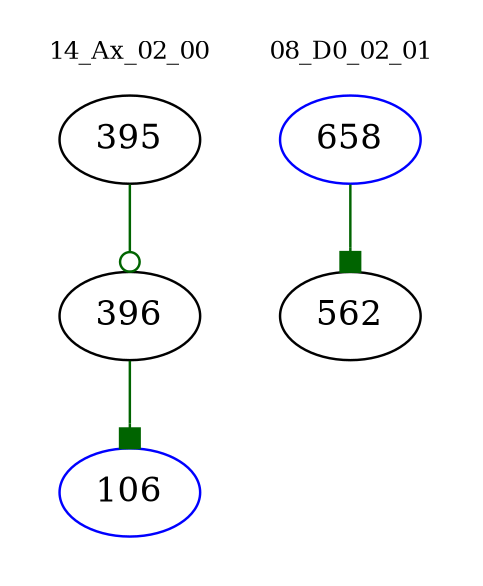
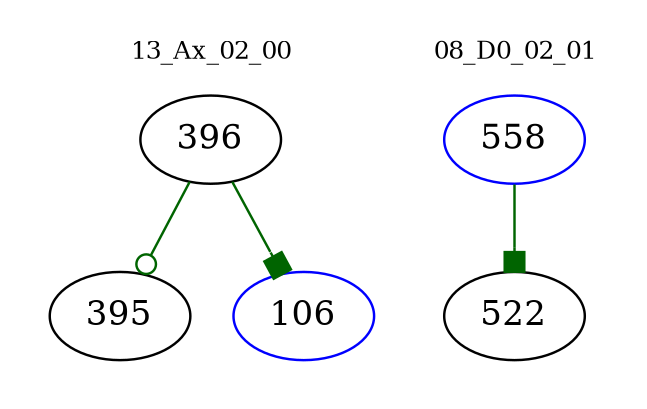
(130, 53) -> (212, 53)
(350, 140) -> (514, 140)
(130, 218) -> (170, 219)
(350, 316) -> (514, 316)
